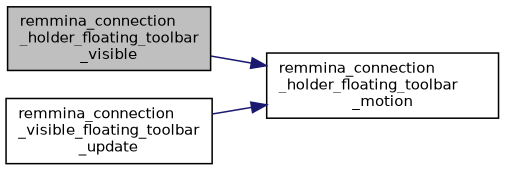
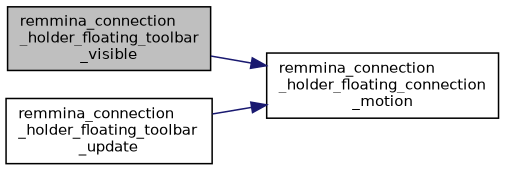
(383, 86) -> (383, 86)
(109, 131) -> (109, 131)
